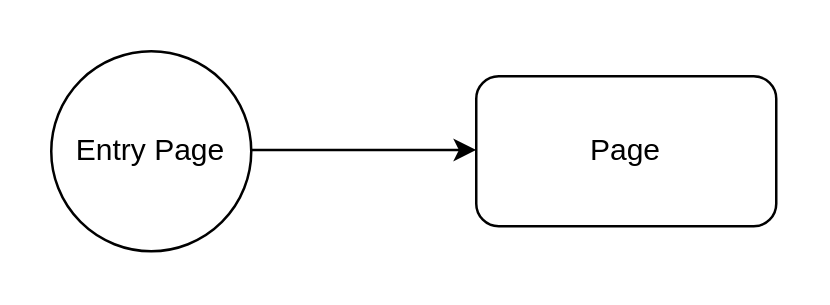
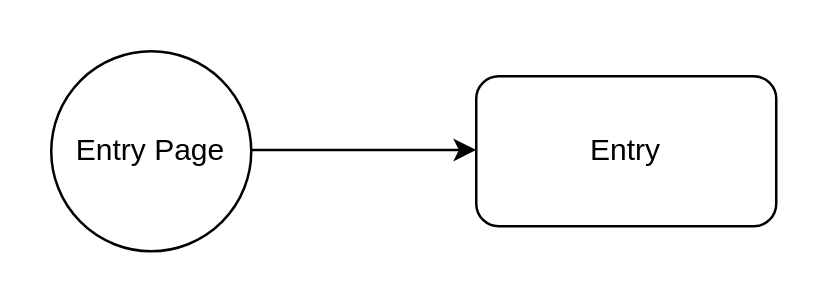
(626, 151) -> (626, 151)
